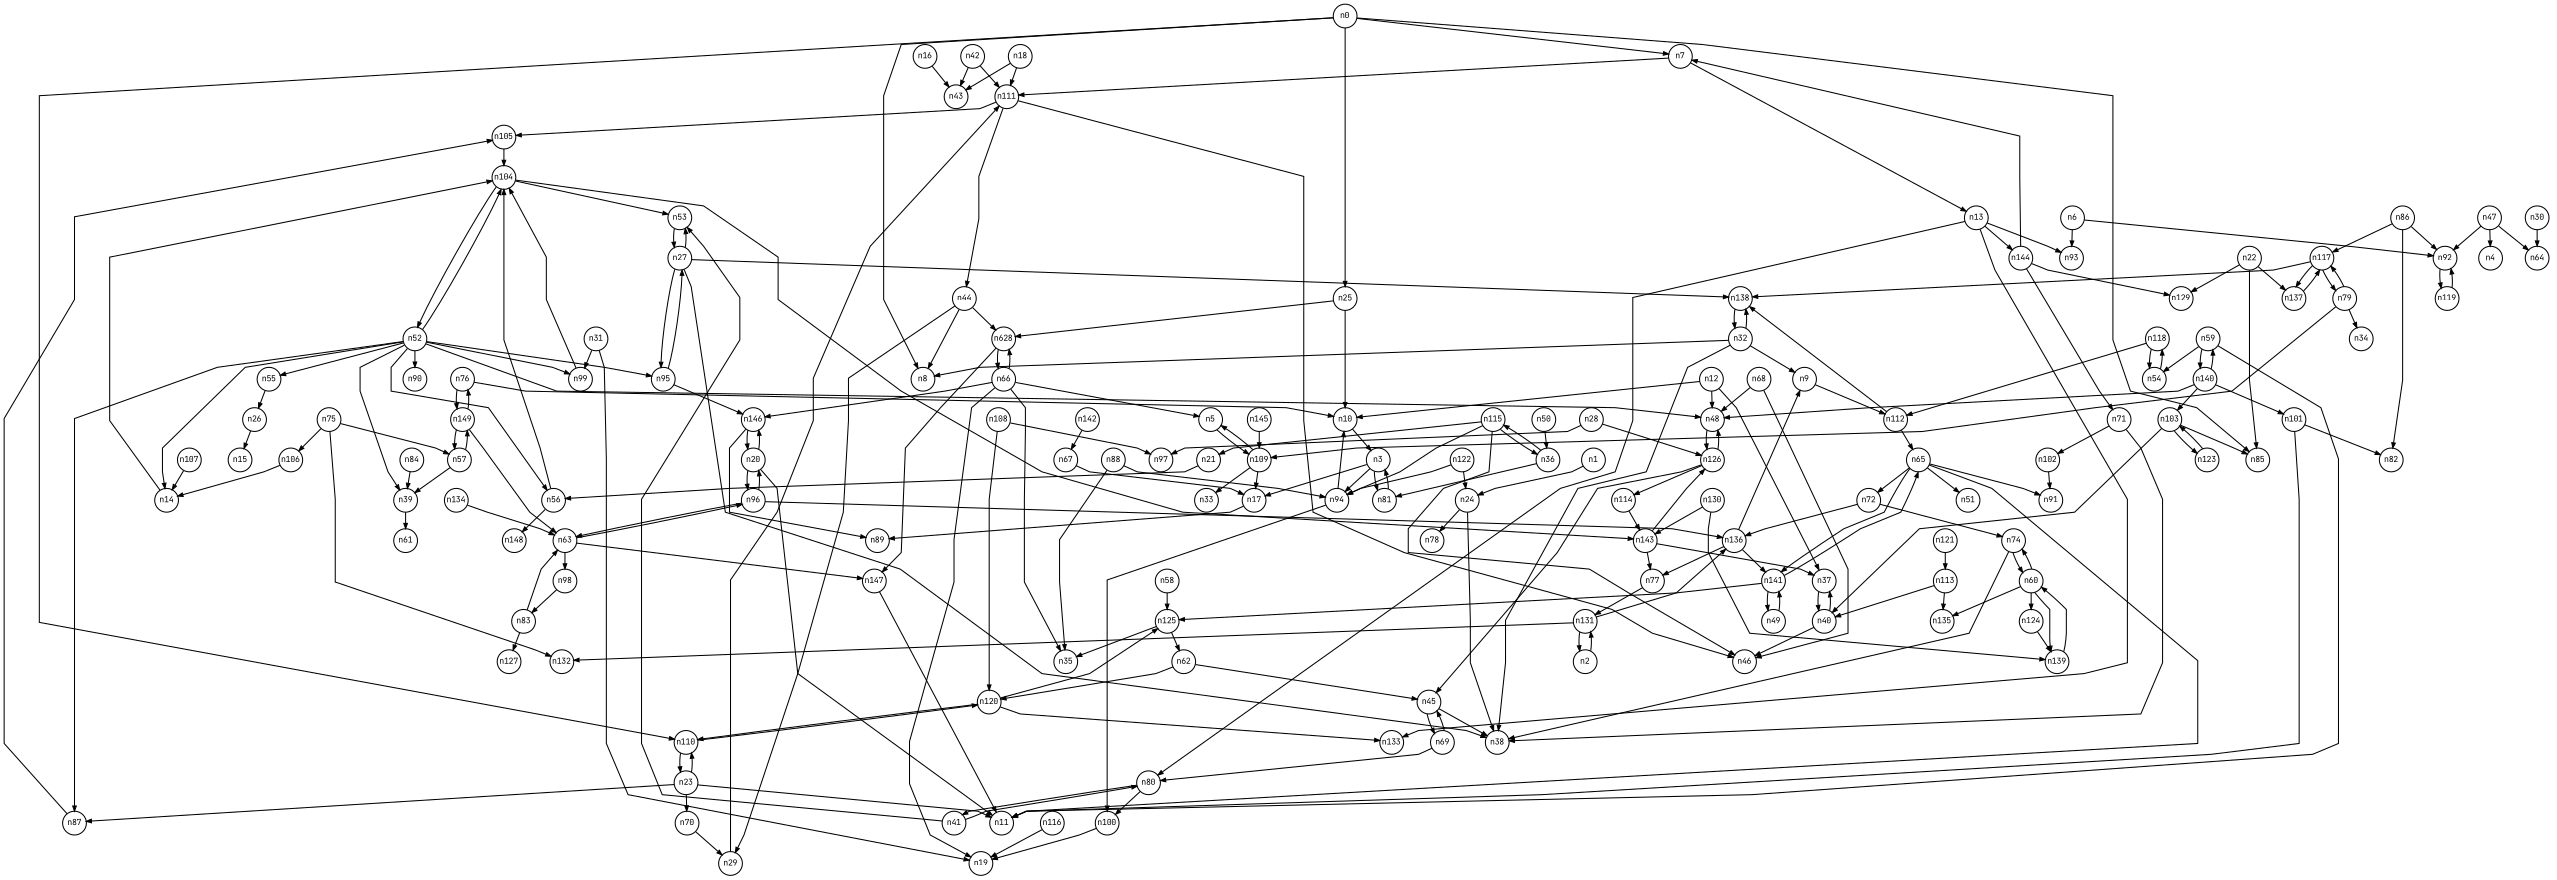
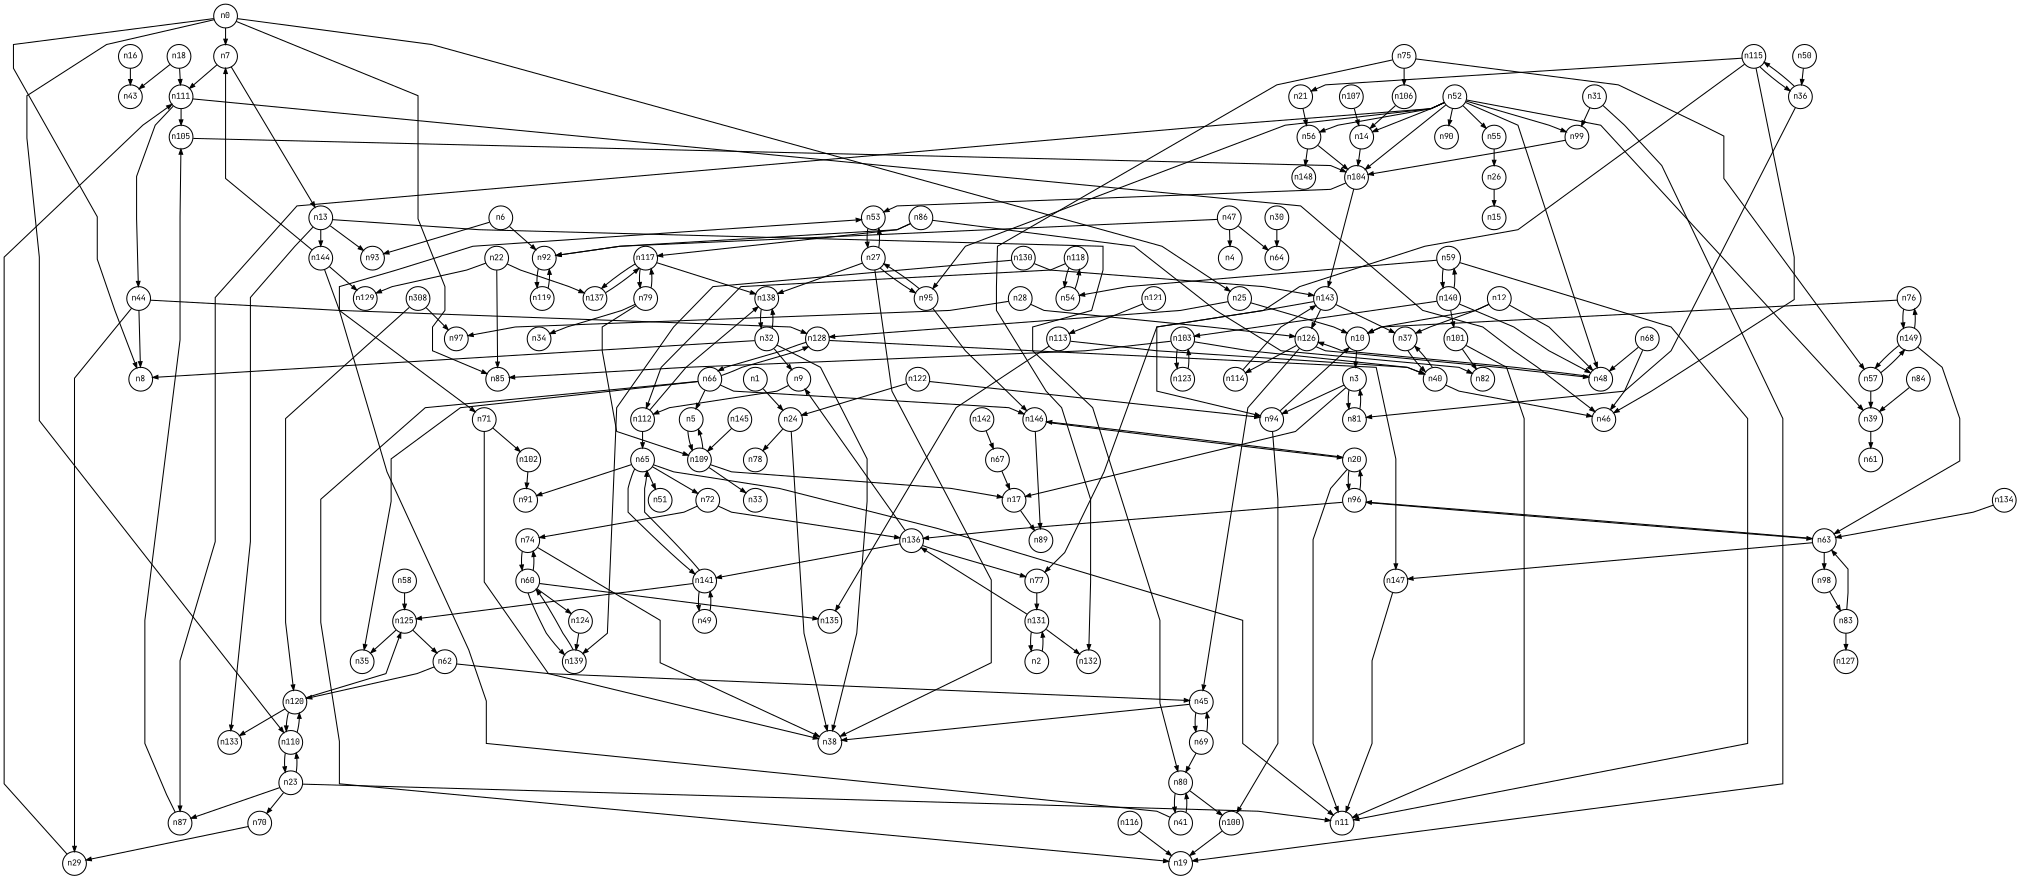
(973, 56) -> none
(456, 253) -> none
(1004, 339) -> (817, 339)
(999, 420) -> (418, 299)
(1113, 460) -> none
